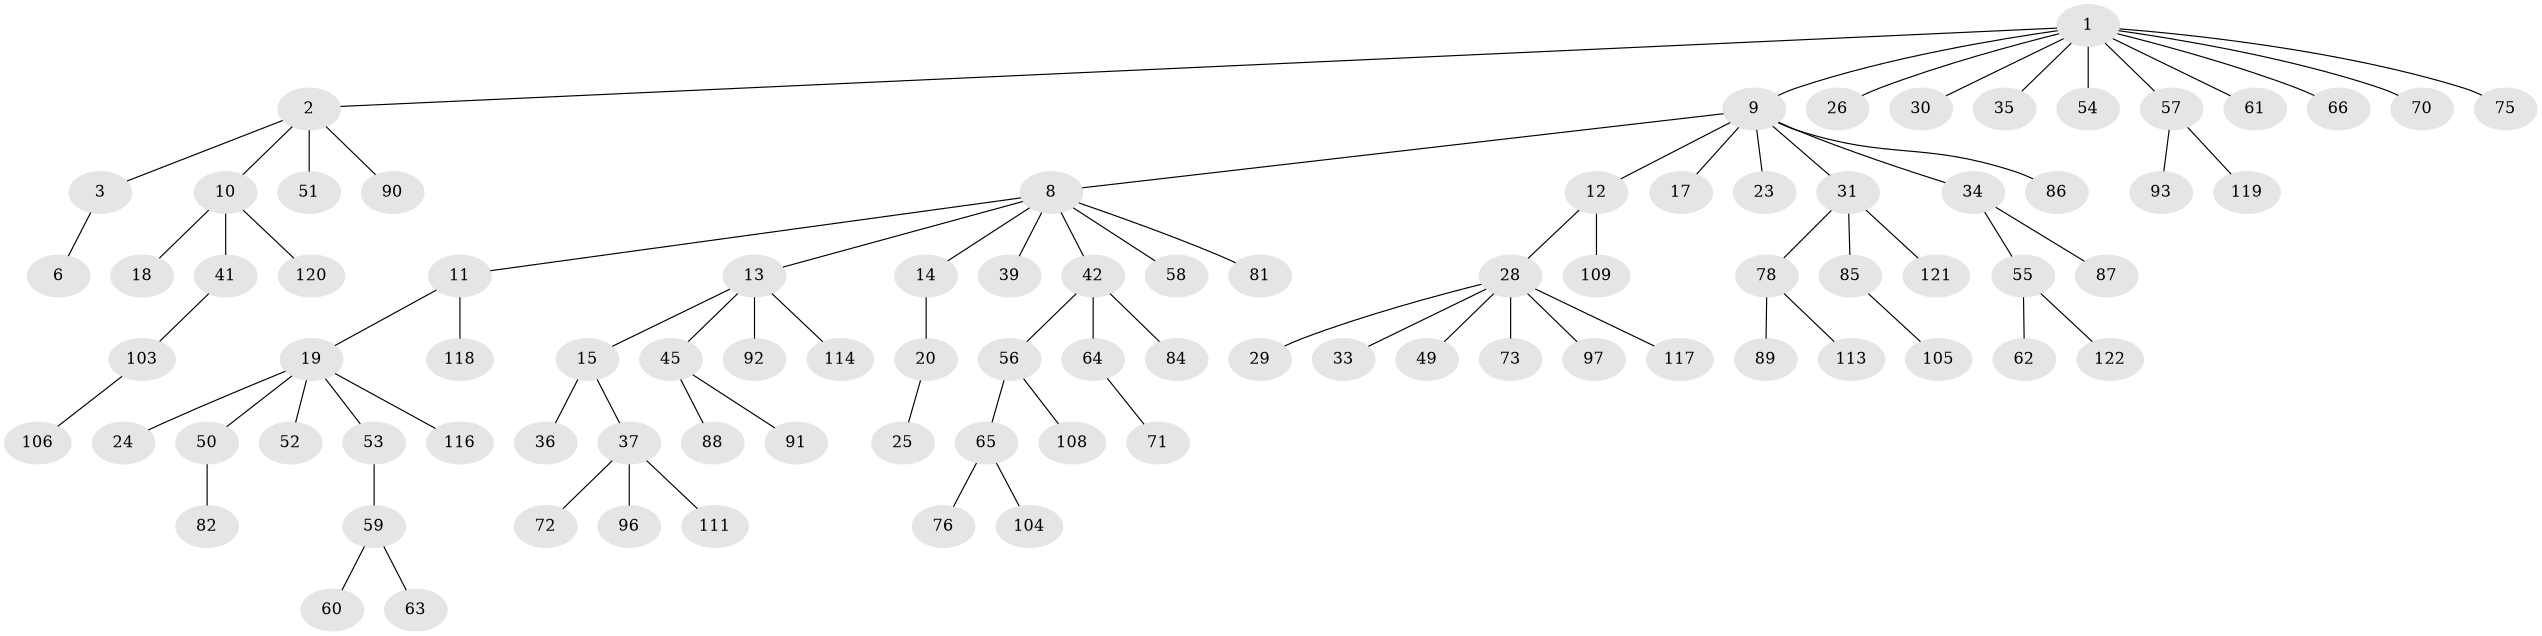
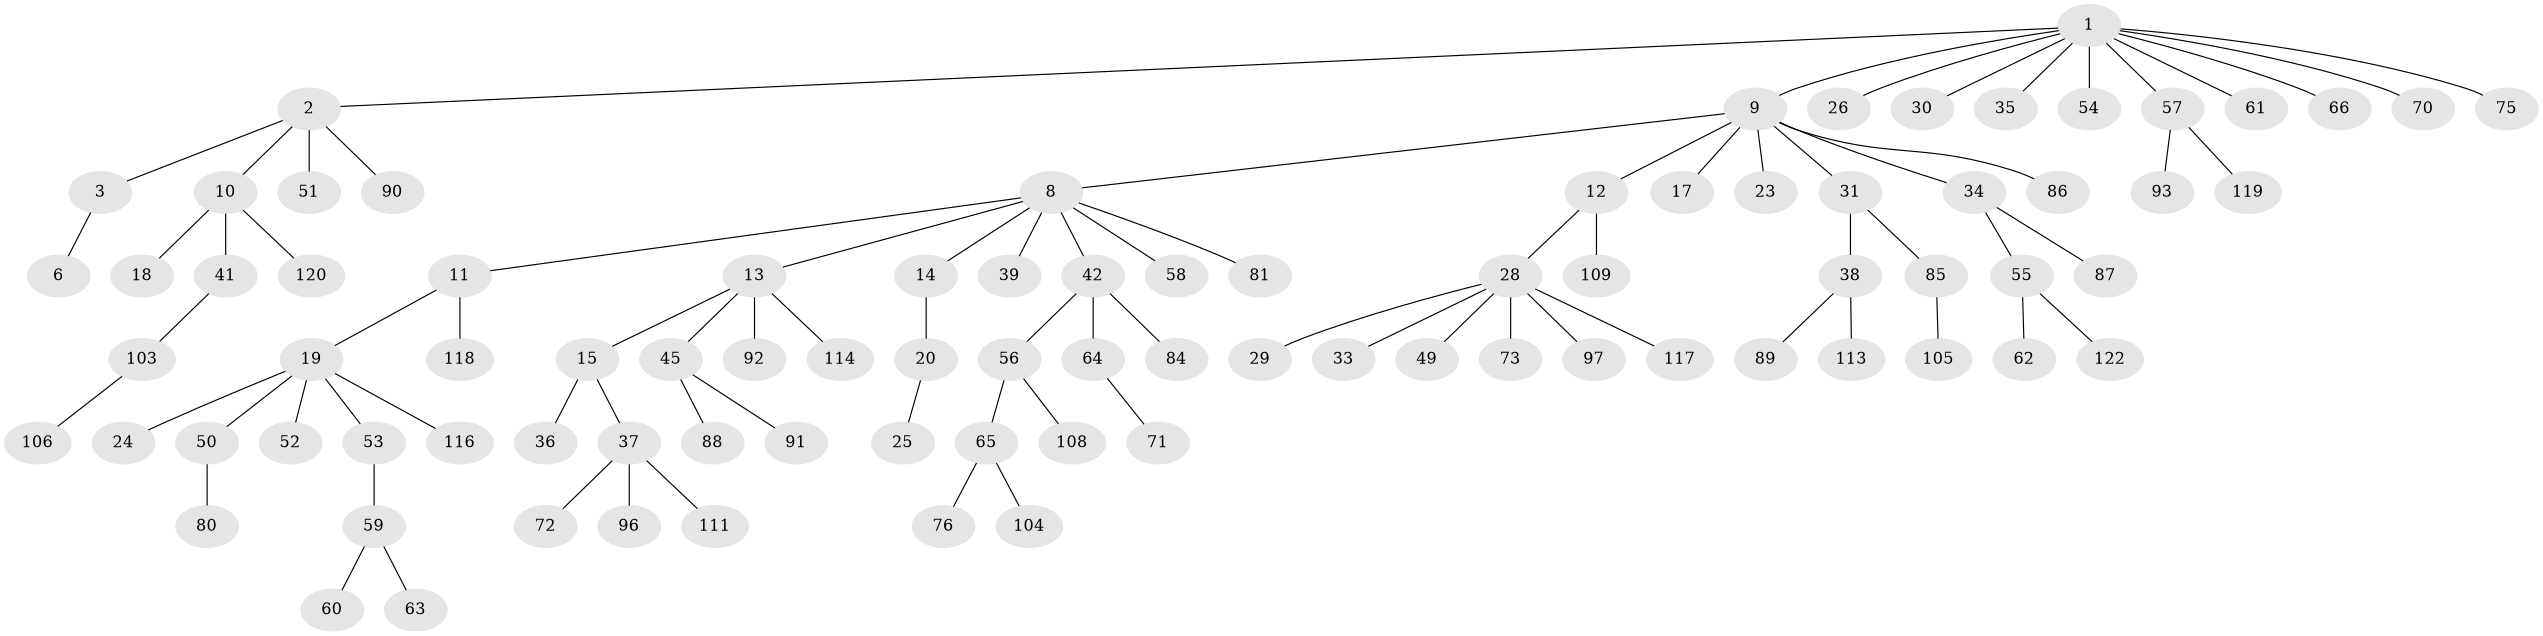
(1767, 276) -> (1850, 276)
(1936, 276) -> none
(207, 527) -> (207, 527)
